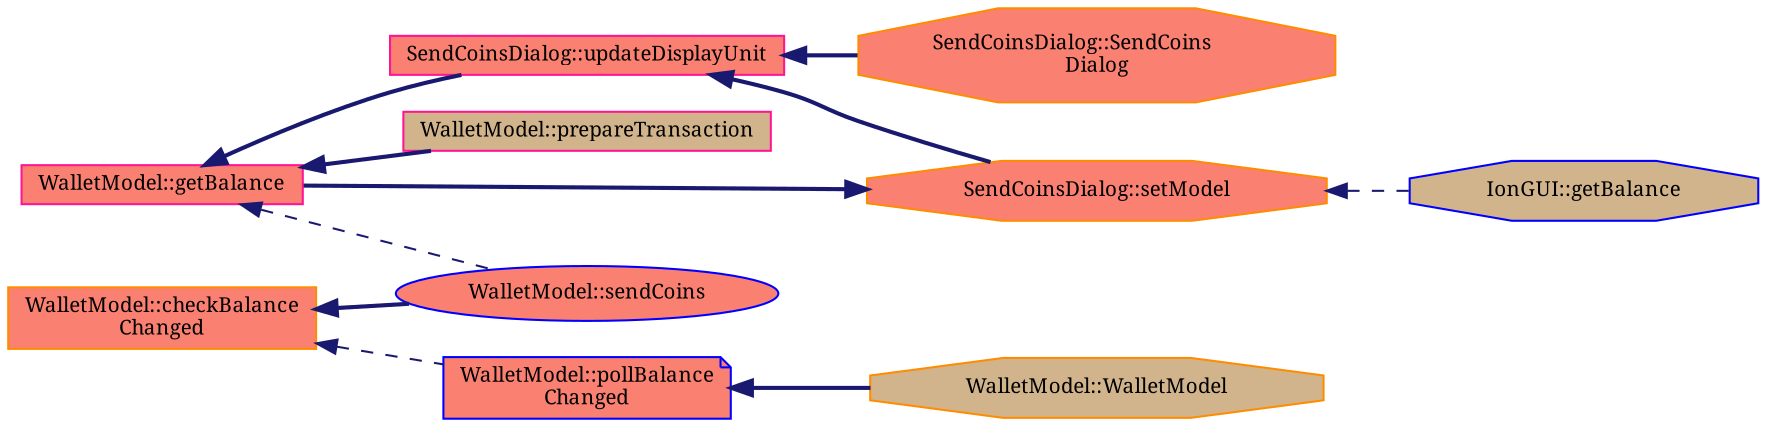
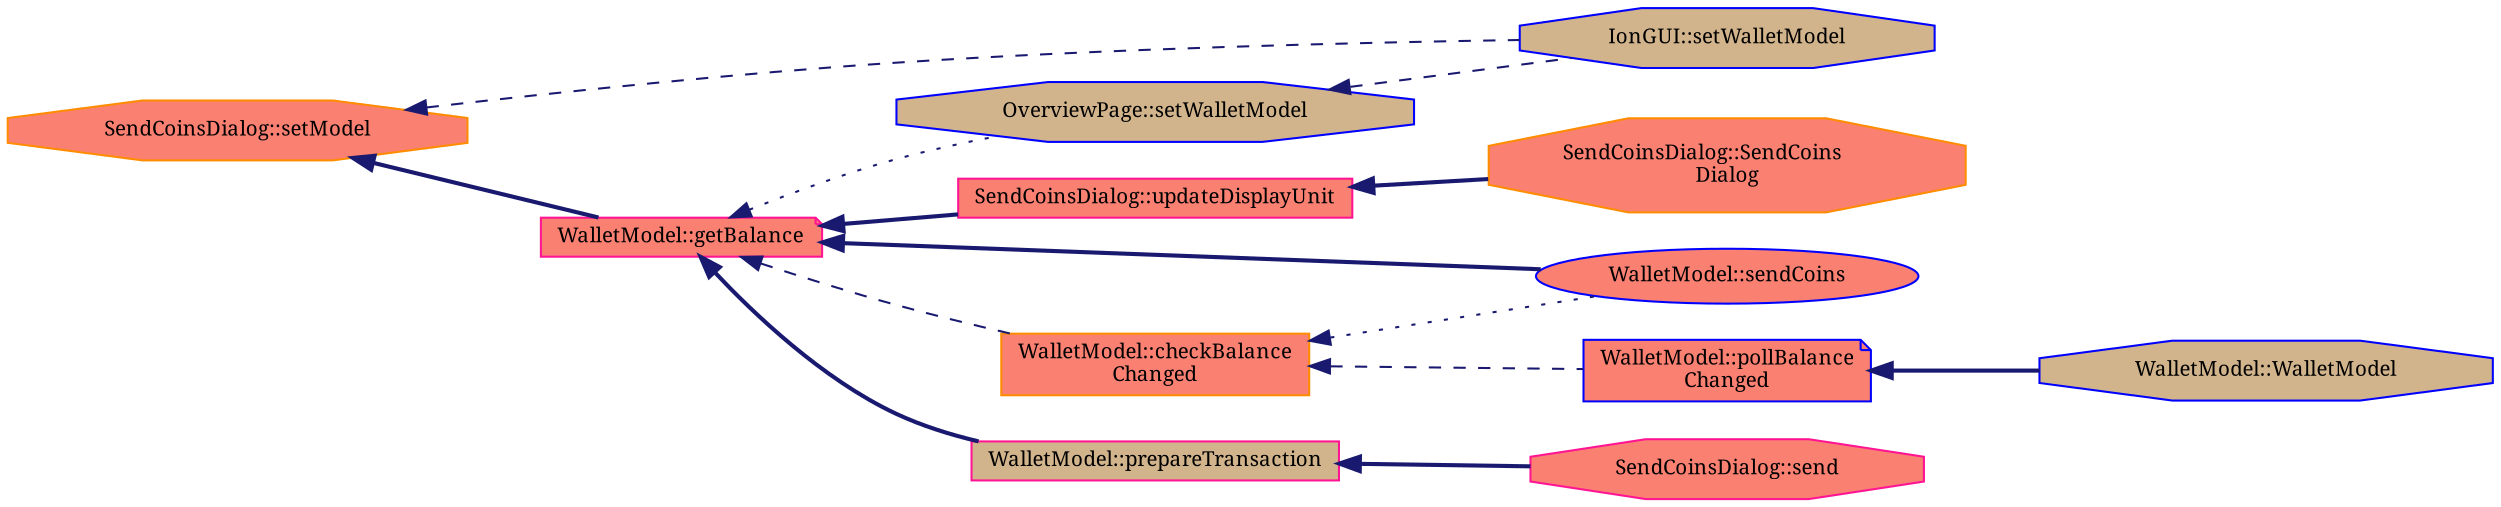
none -> (1155, 112)
(860, 122) -> none
(162, 185) -> (682, 237)
(1584, 191) -> (1727, 38)
(376, 240) -> (1192, 256)
none -> (885, 302)
(373, 306) -> (1463, 317)
(1097, 388) -> (2266, 371)
none -> (1727, 469)
